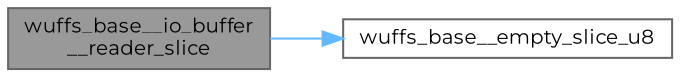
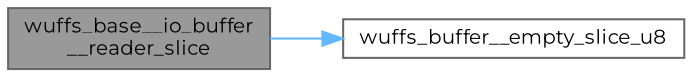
(508, 39) -> (514, 39)
